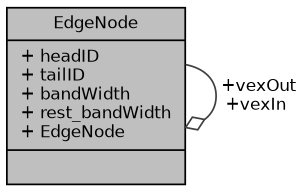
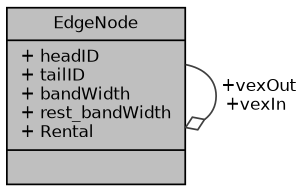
(73, 132) -> (57, 132)
